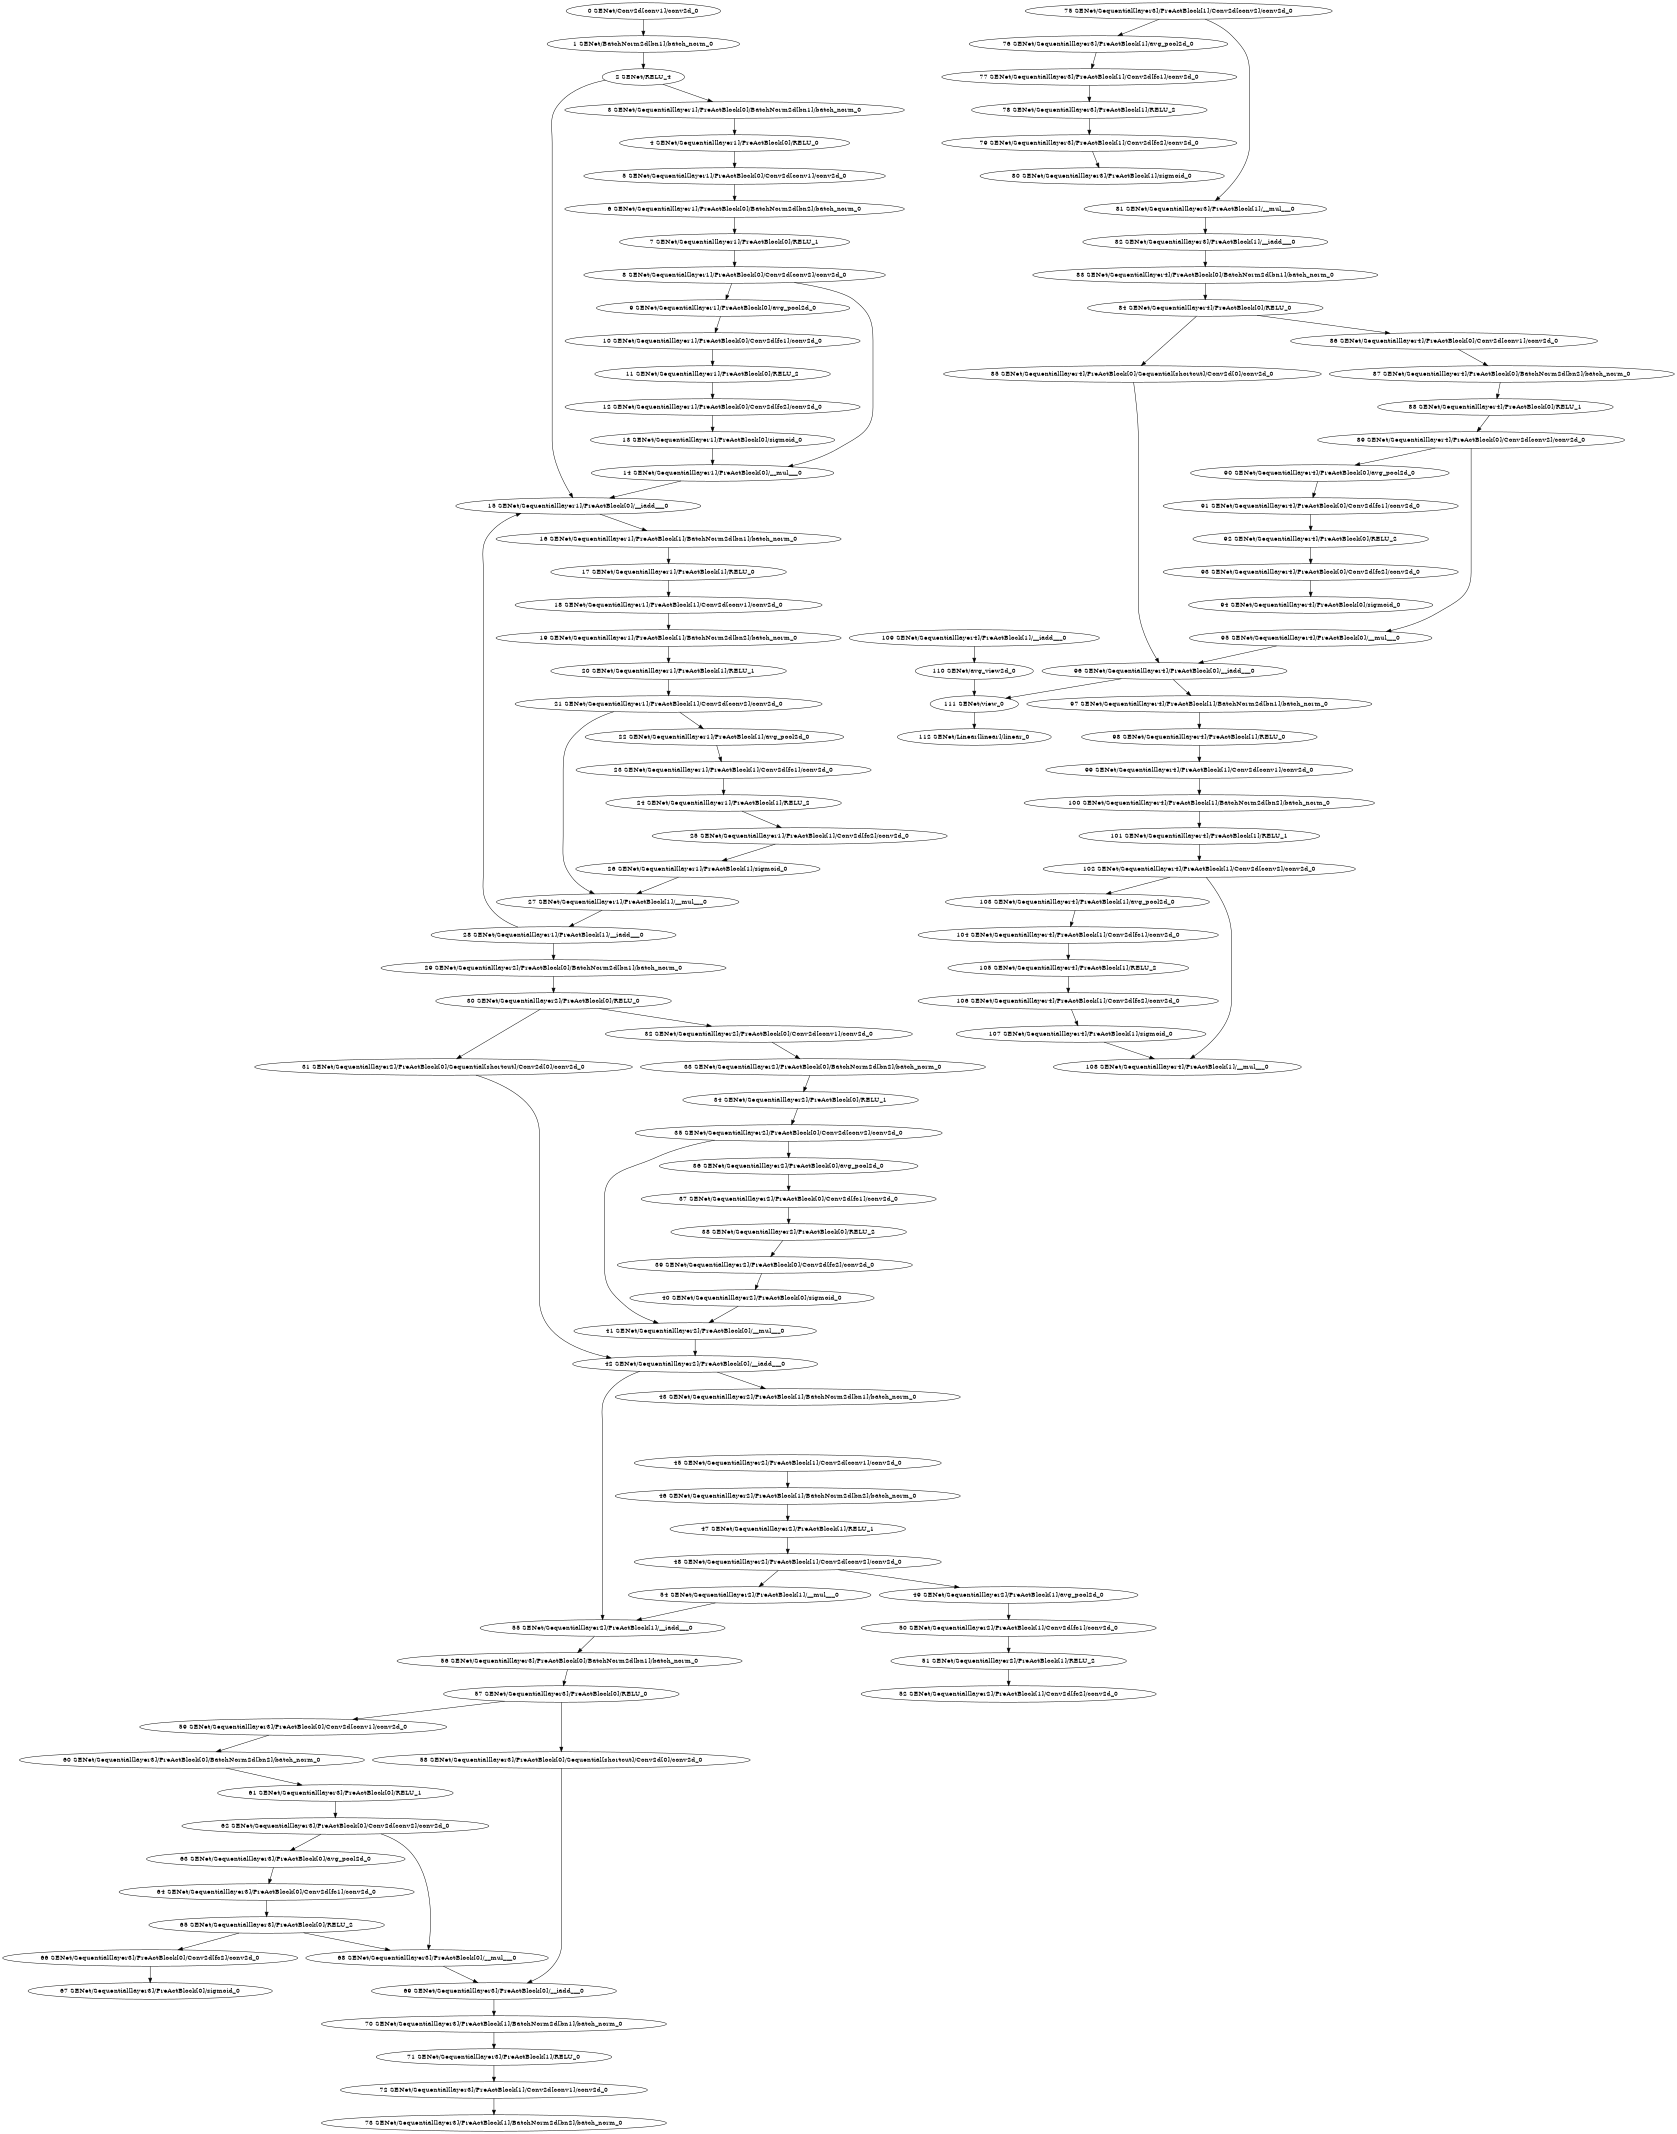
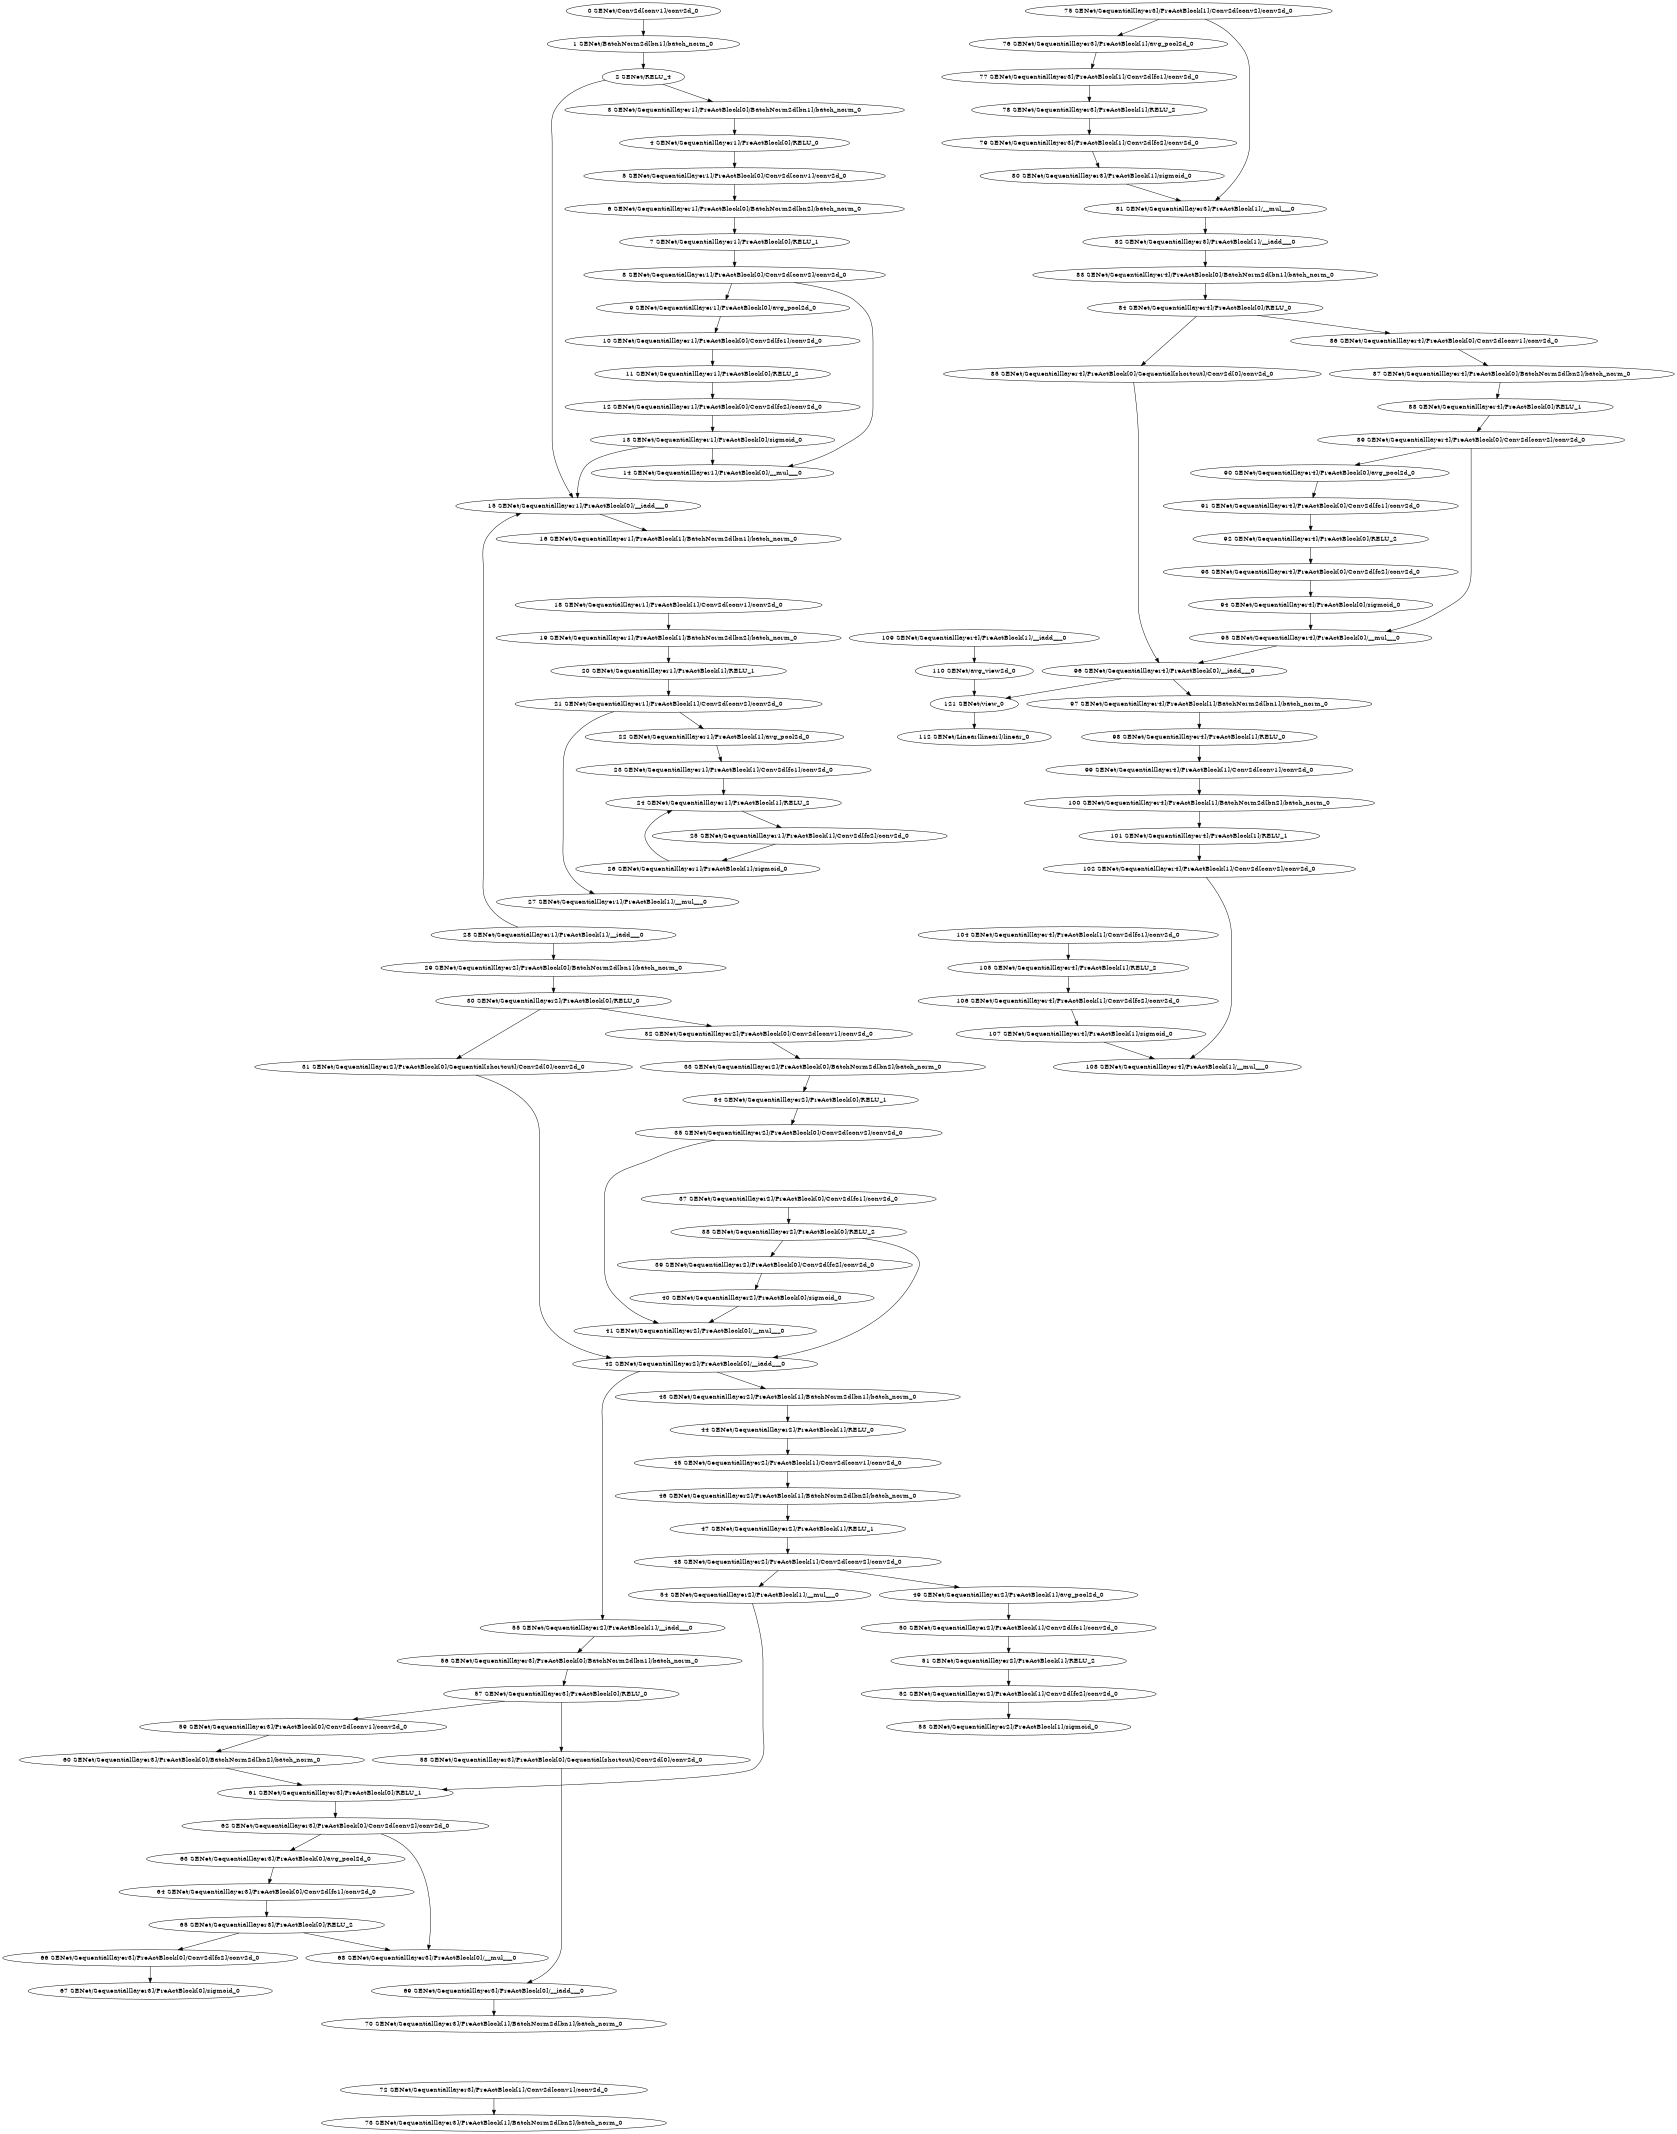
none -> (1151, 192)
(648, 489) -> (600, 457)
(669, 572) -> none
none -> (1311, 619)
(974, 704) -> (974, 704)
(660, 885) -> (645, 837)
(1077, 902) -> none
(588, 917) -> none
(789, 1166) -> none
(695, 1345) -> (889, 1310)
none -> (788, 1430)
(678, 1611) -> (685, 1778)
none -> (1009, 1727)
(458, 1974) -> none
(494, 2057) -> none
